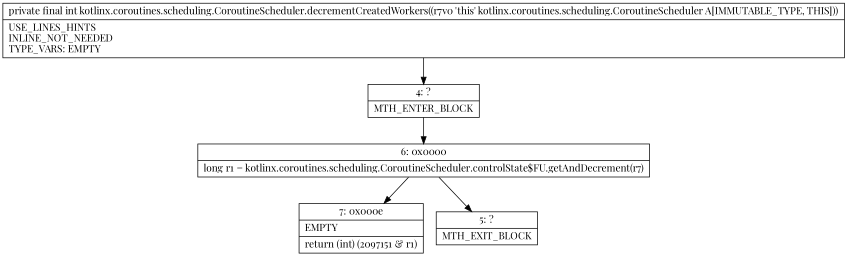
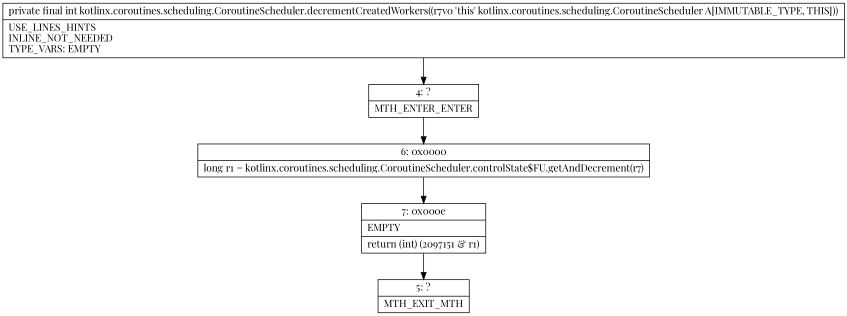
(424, 109) -> (424, 109)
(453, 192) -> (424, 263)
(487, 236) -> (424, 304)
